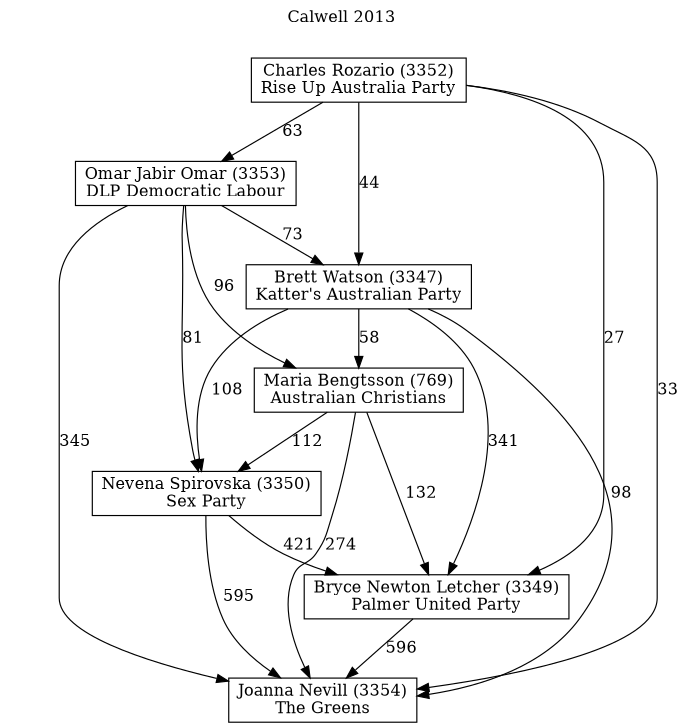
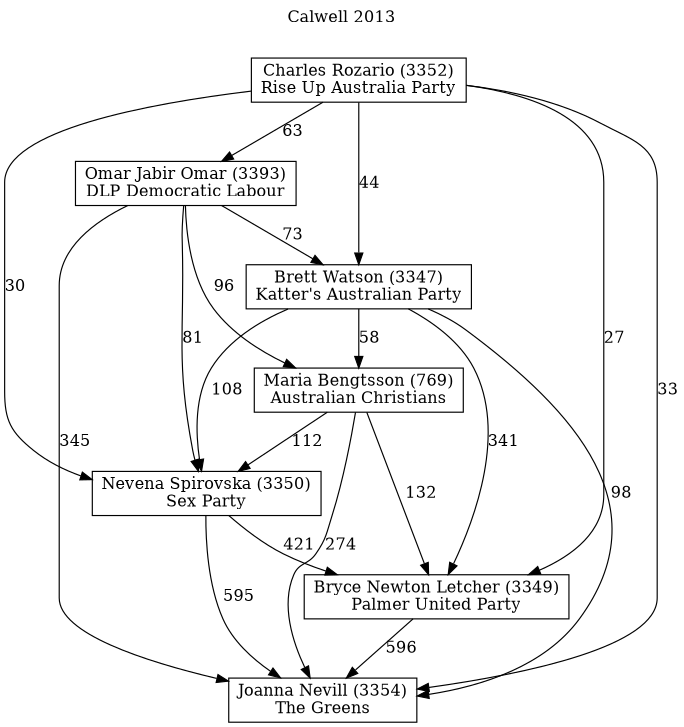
(186, 183) -> (186, 183)
none -> (5, 211)
